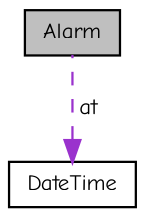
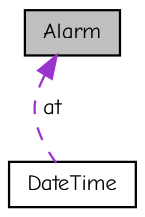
(72, 97) -> (36, 121)
